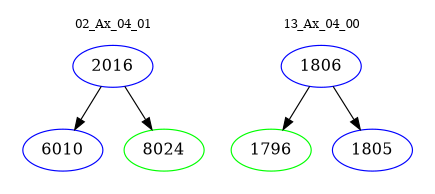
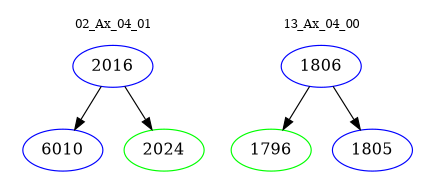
(164, 150) -> (164, 150)
